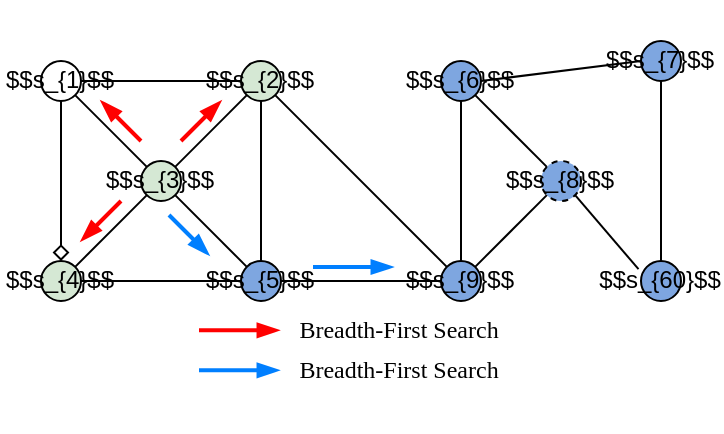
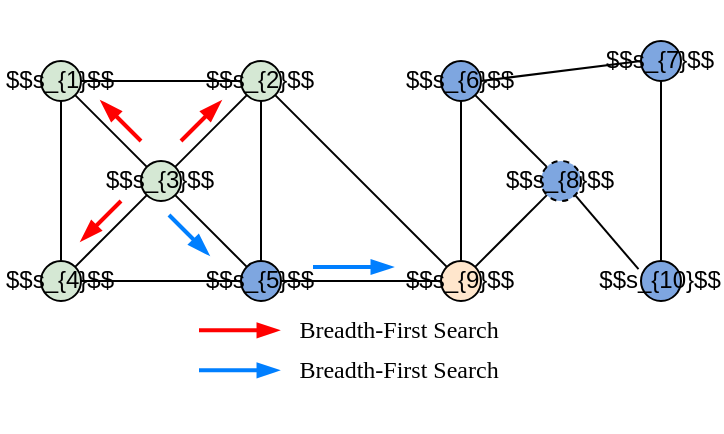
(61, 81) -> (61, 81)
(61, 245) -> (61, 252)
(461, 281) -> (461, 281)
(661, 281) -> (661, 281)
